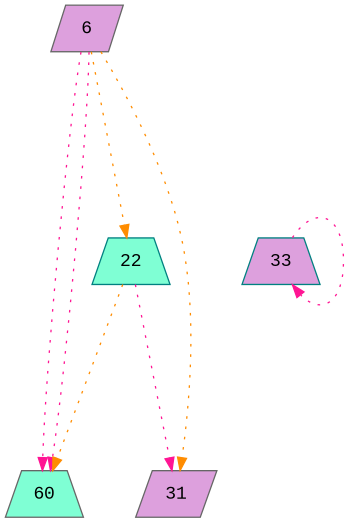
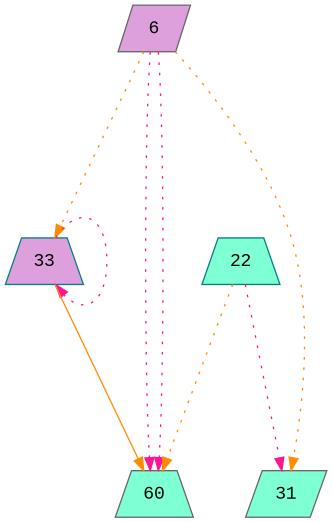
(108, 138) -> (102, 139)
none -> (97, 372)
(176, 494) -> (286, 494)
